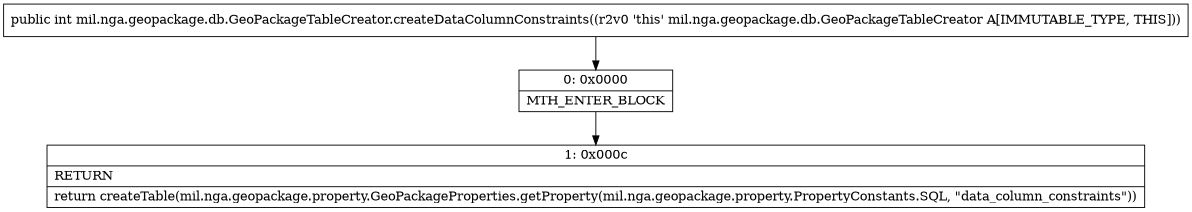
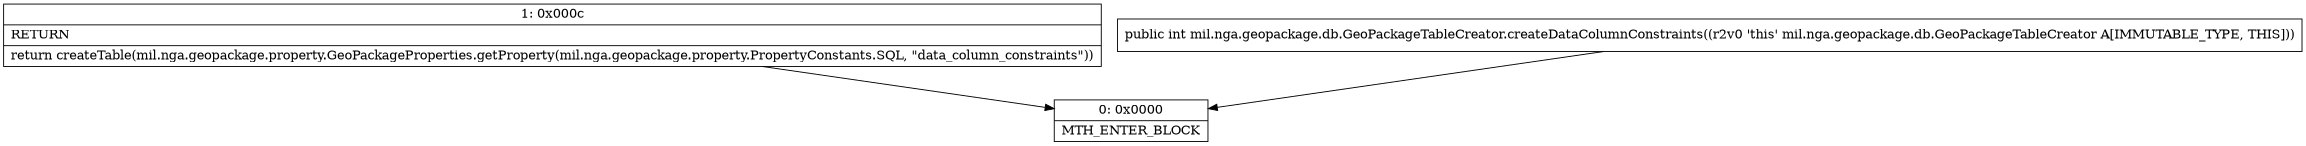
(596, 124) -> (904, 87)
